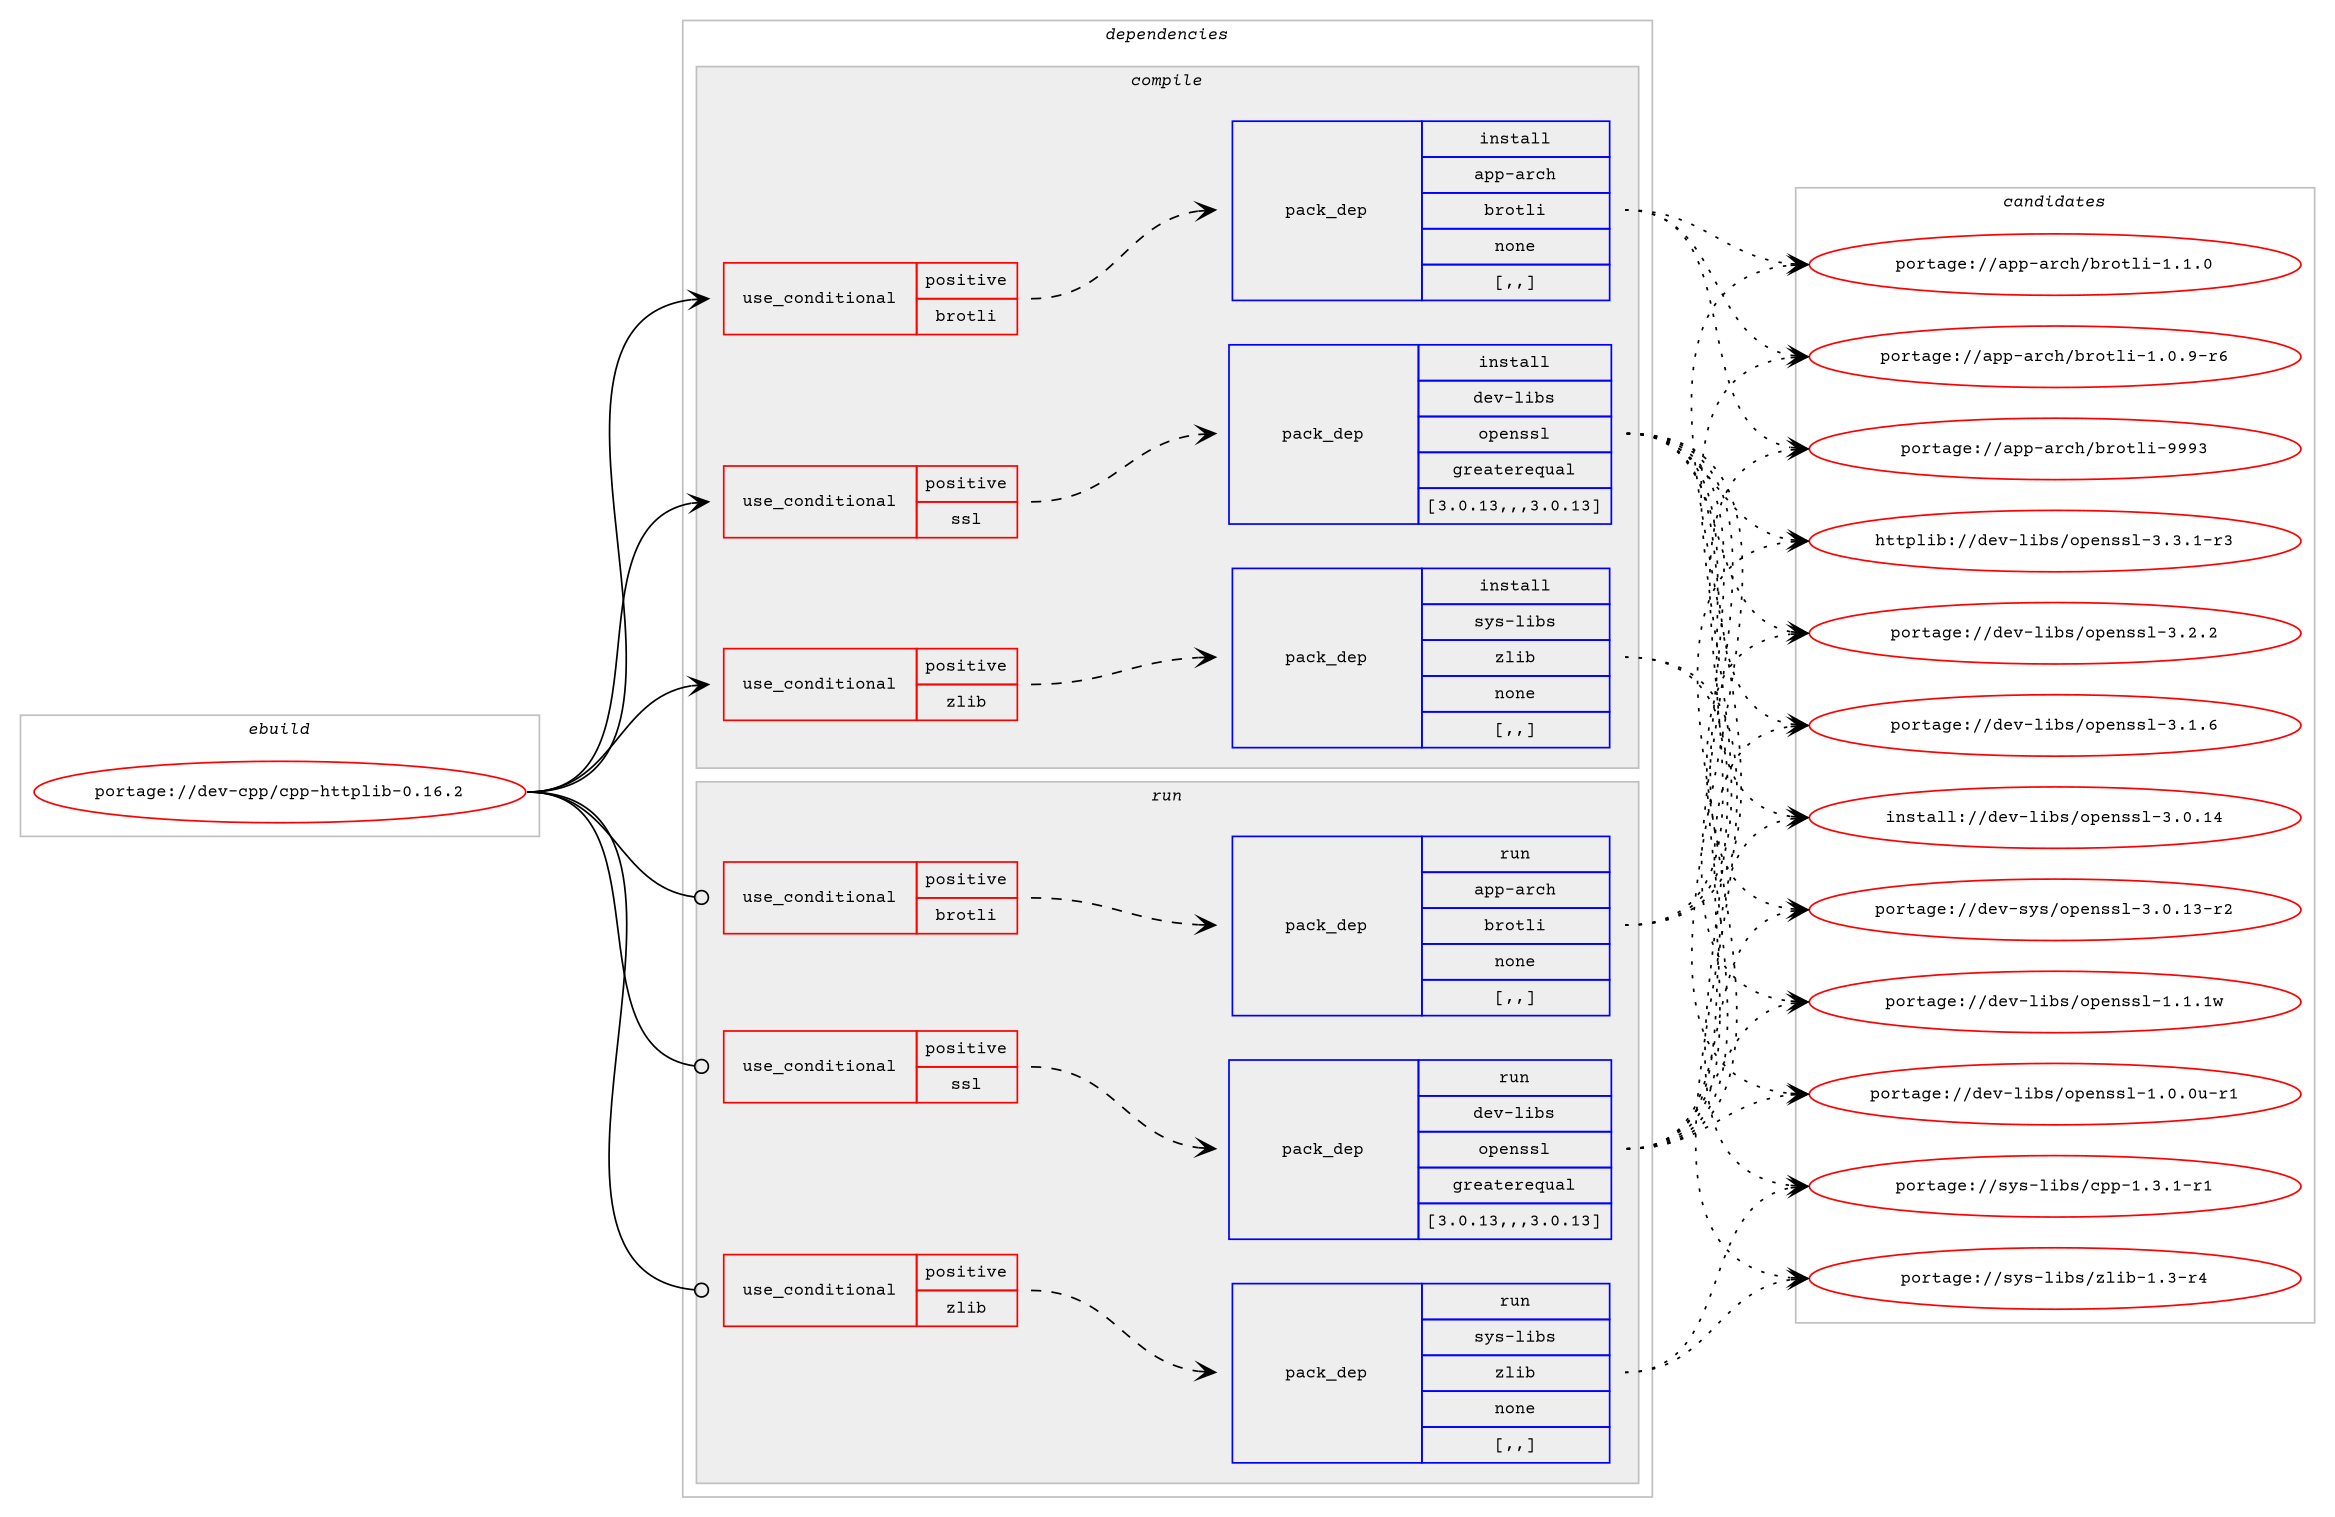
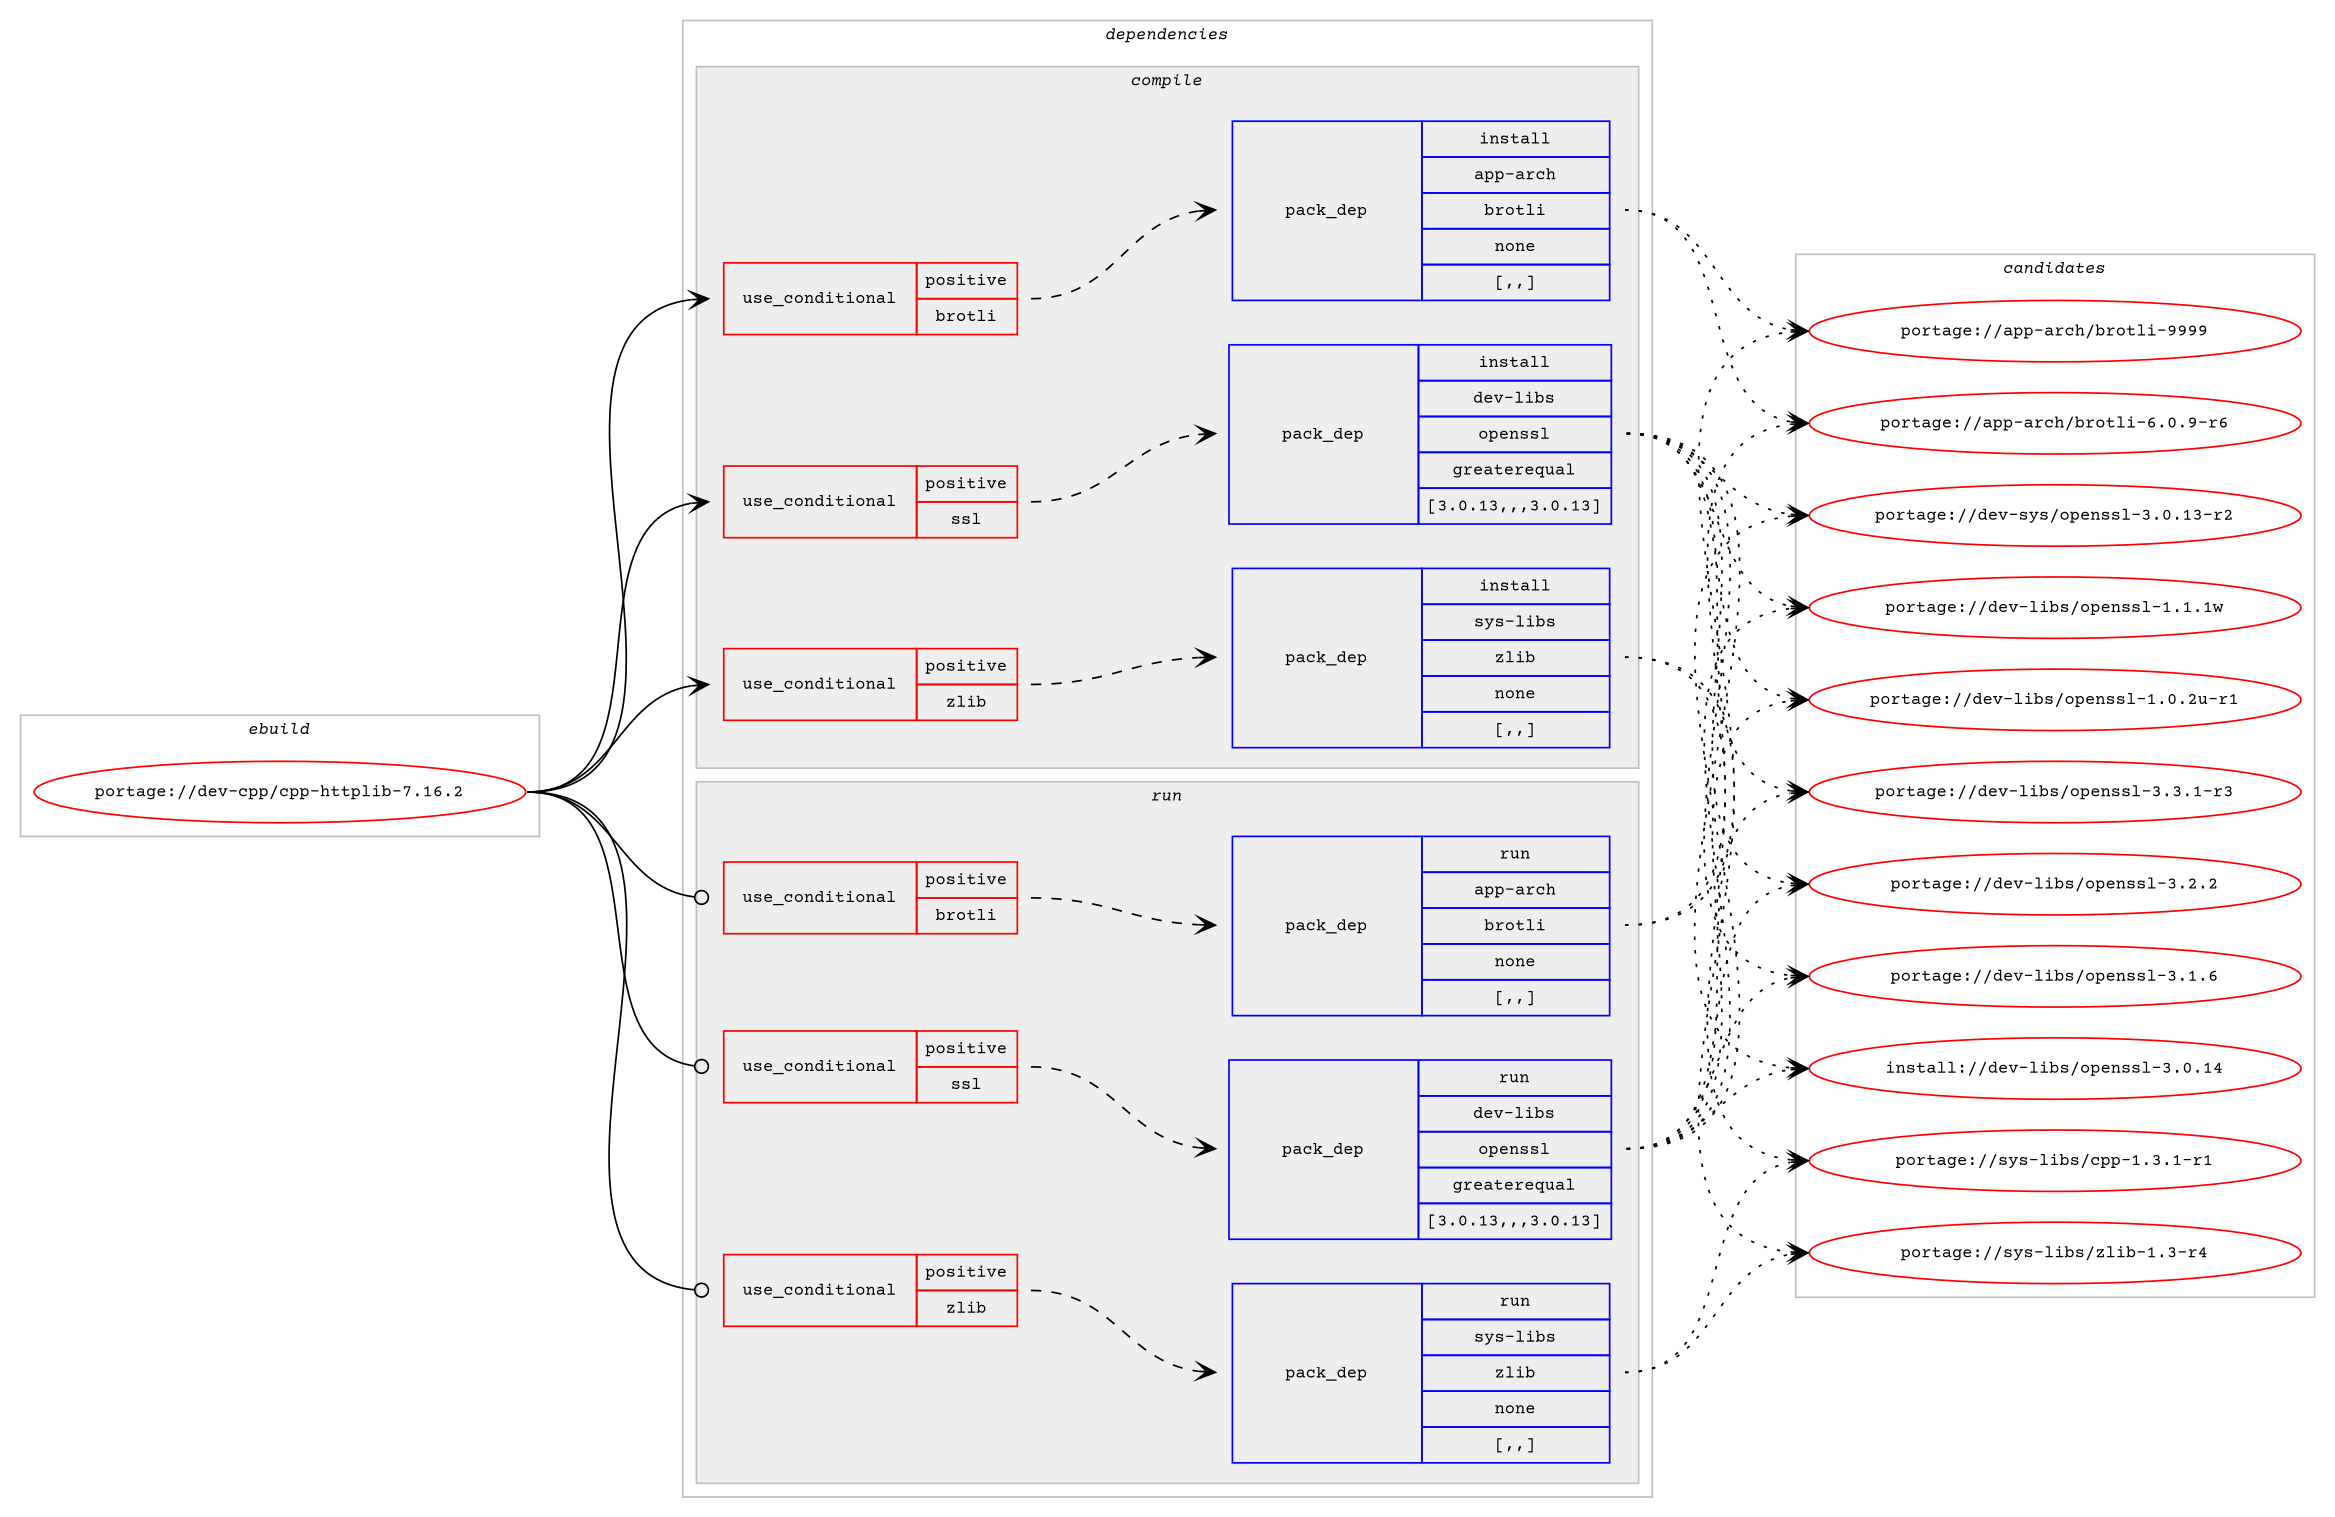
(2055, 265) -> none
(2055, 357) -> (2055, 423)
(2055, 449) -> (2055, 331)
(2055, 541) -> (2055, 792)
(280, 792) -> (280, 792)
(2055, 1094) -> (2055, 700)
